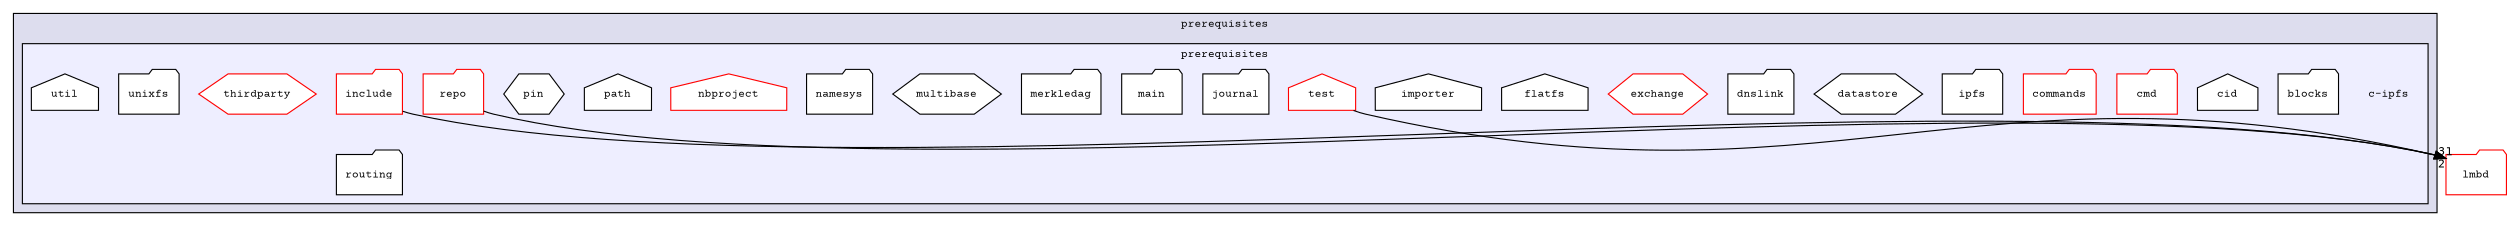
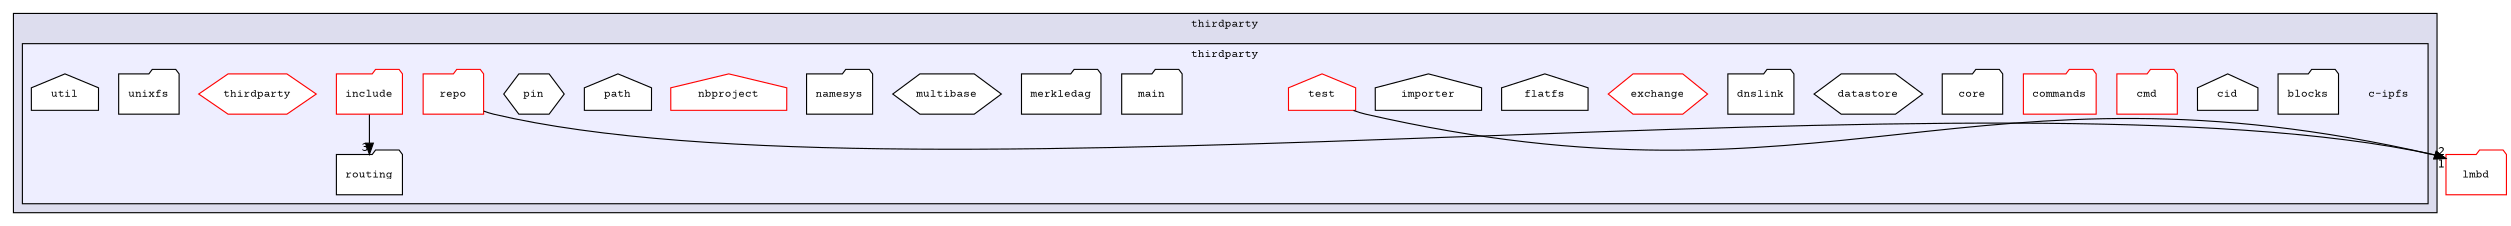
(1225, 24) -> (1225, 24)
(1236, 94) -> none
(1972, 94) -> (1972, 94)
(1419, 134) -> (369, 129)
